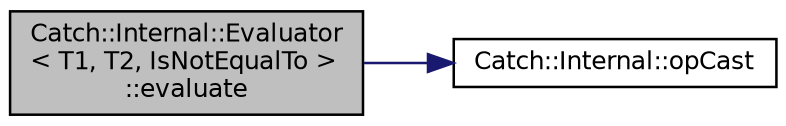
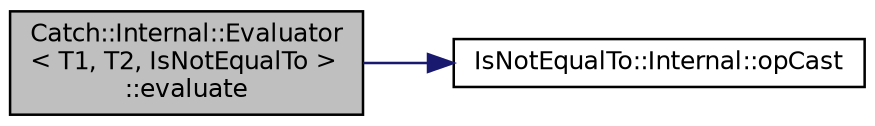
(615, 63) -> (659, 63)
